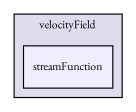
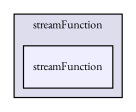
(68, 25) -> (68, 25)
